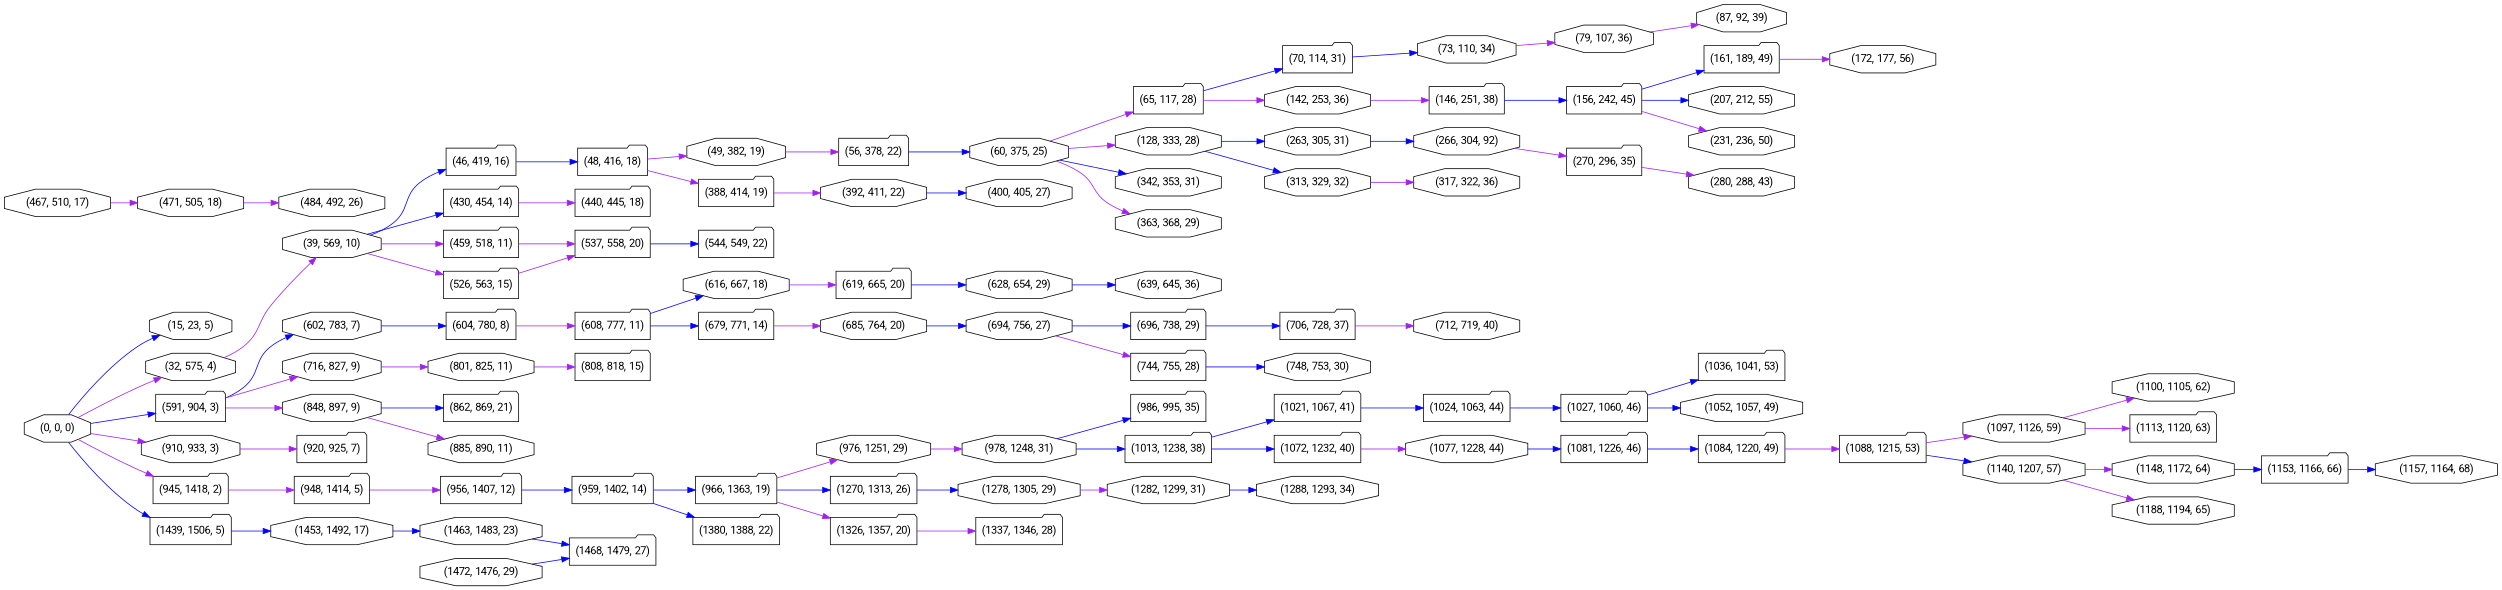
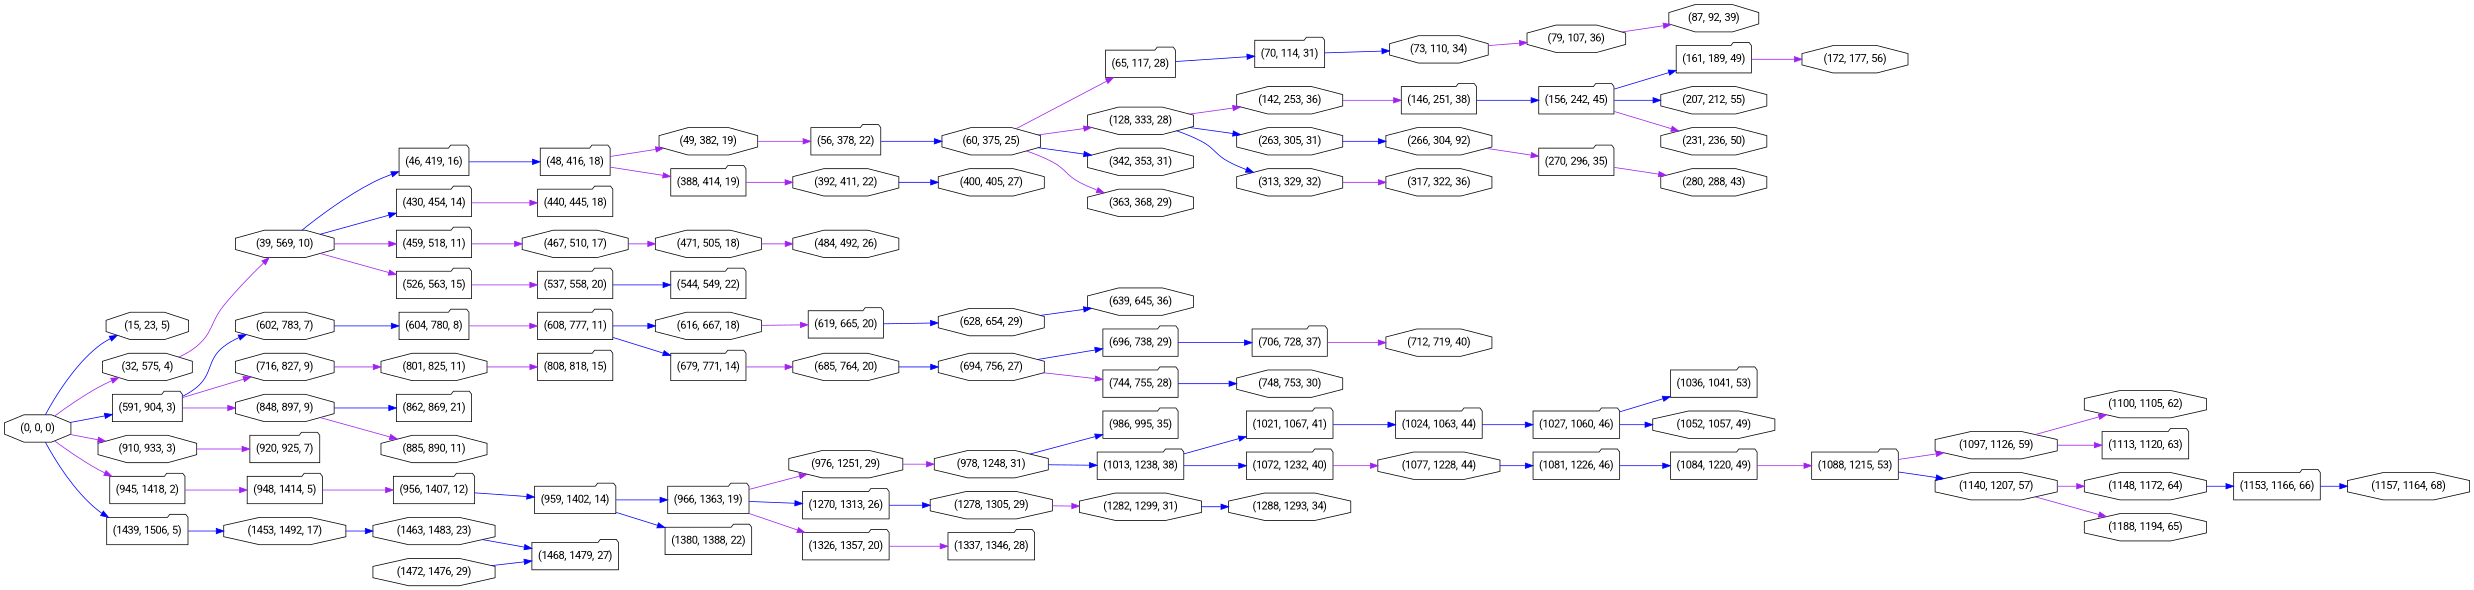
(1230, 100) -> (1211, 111)
(543, 244) -> (493, 244)
